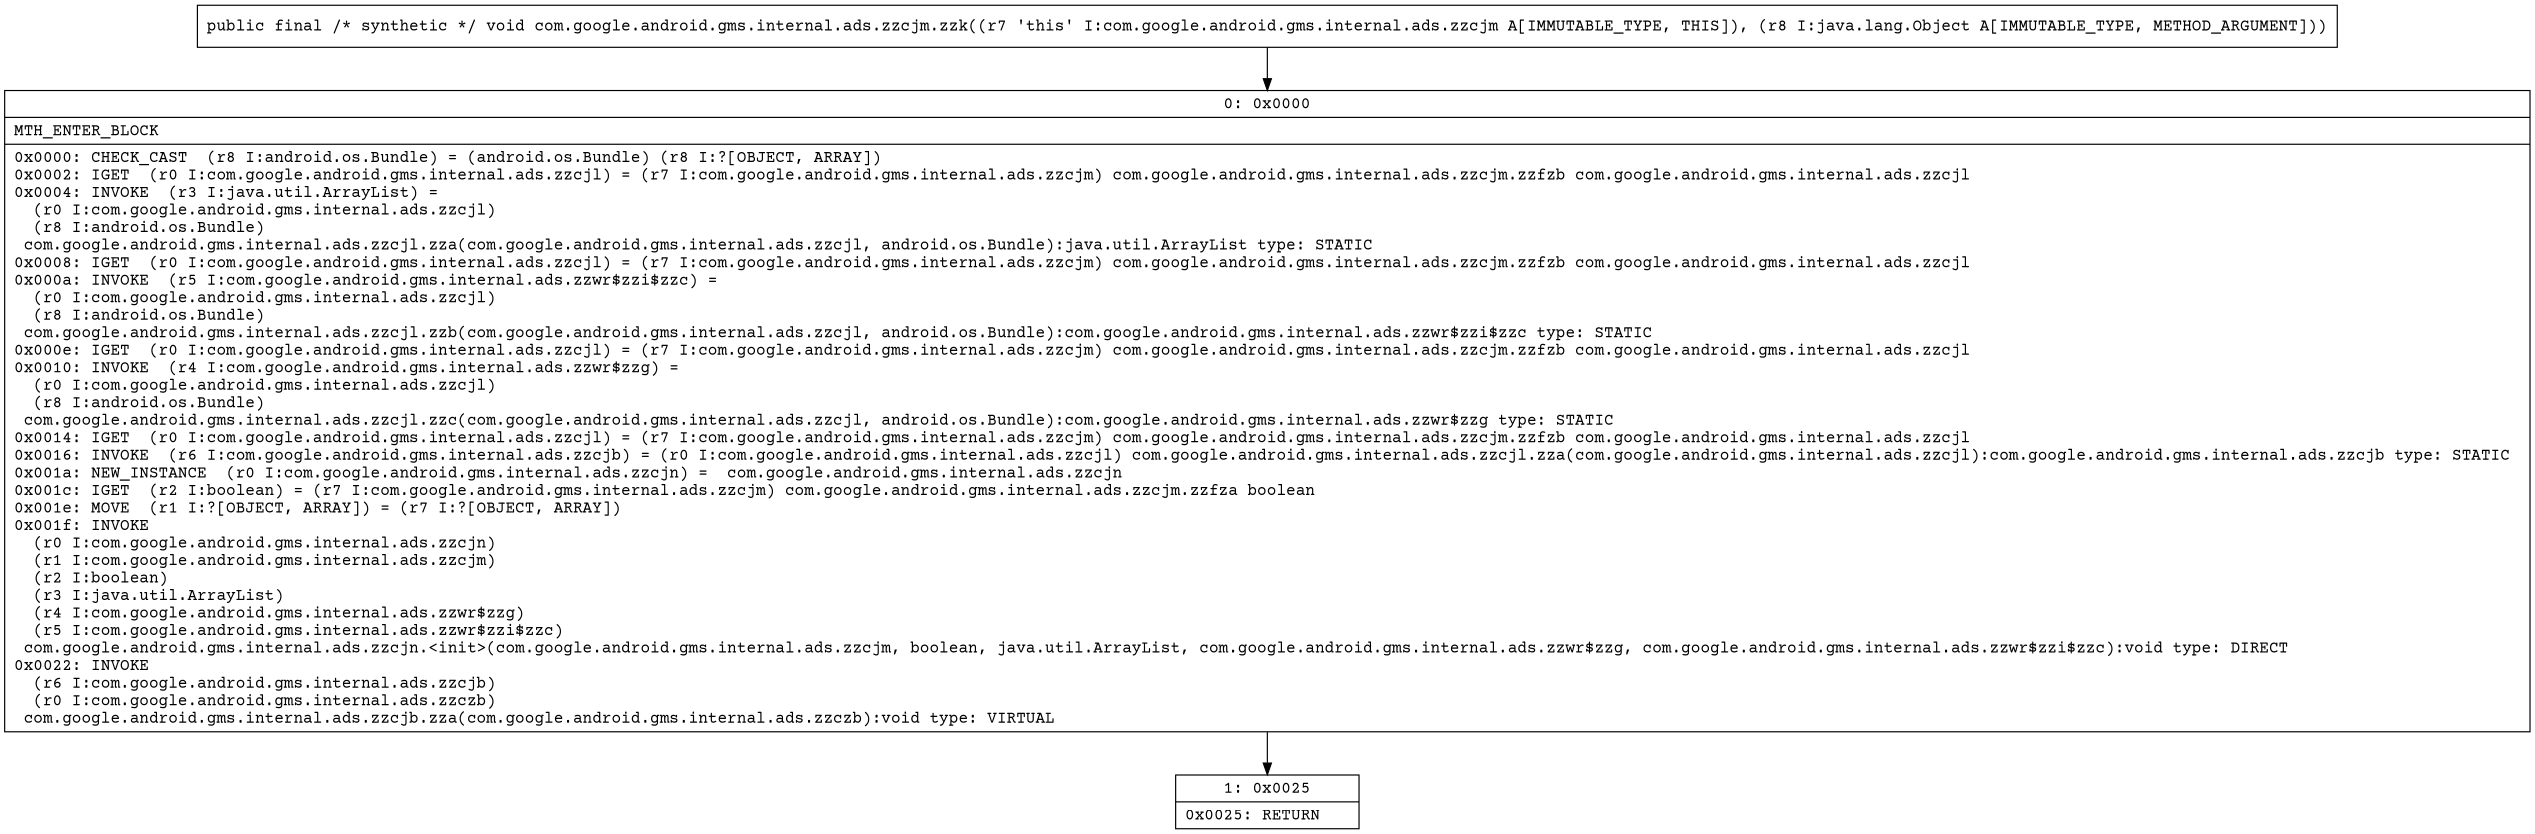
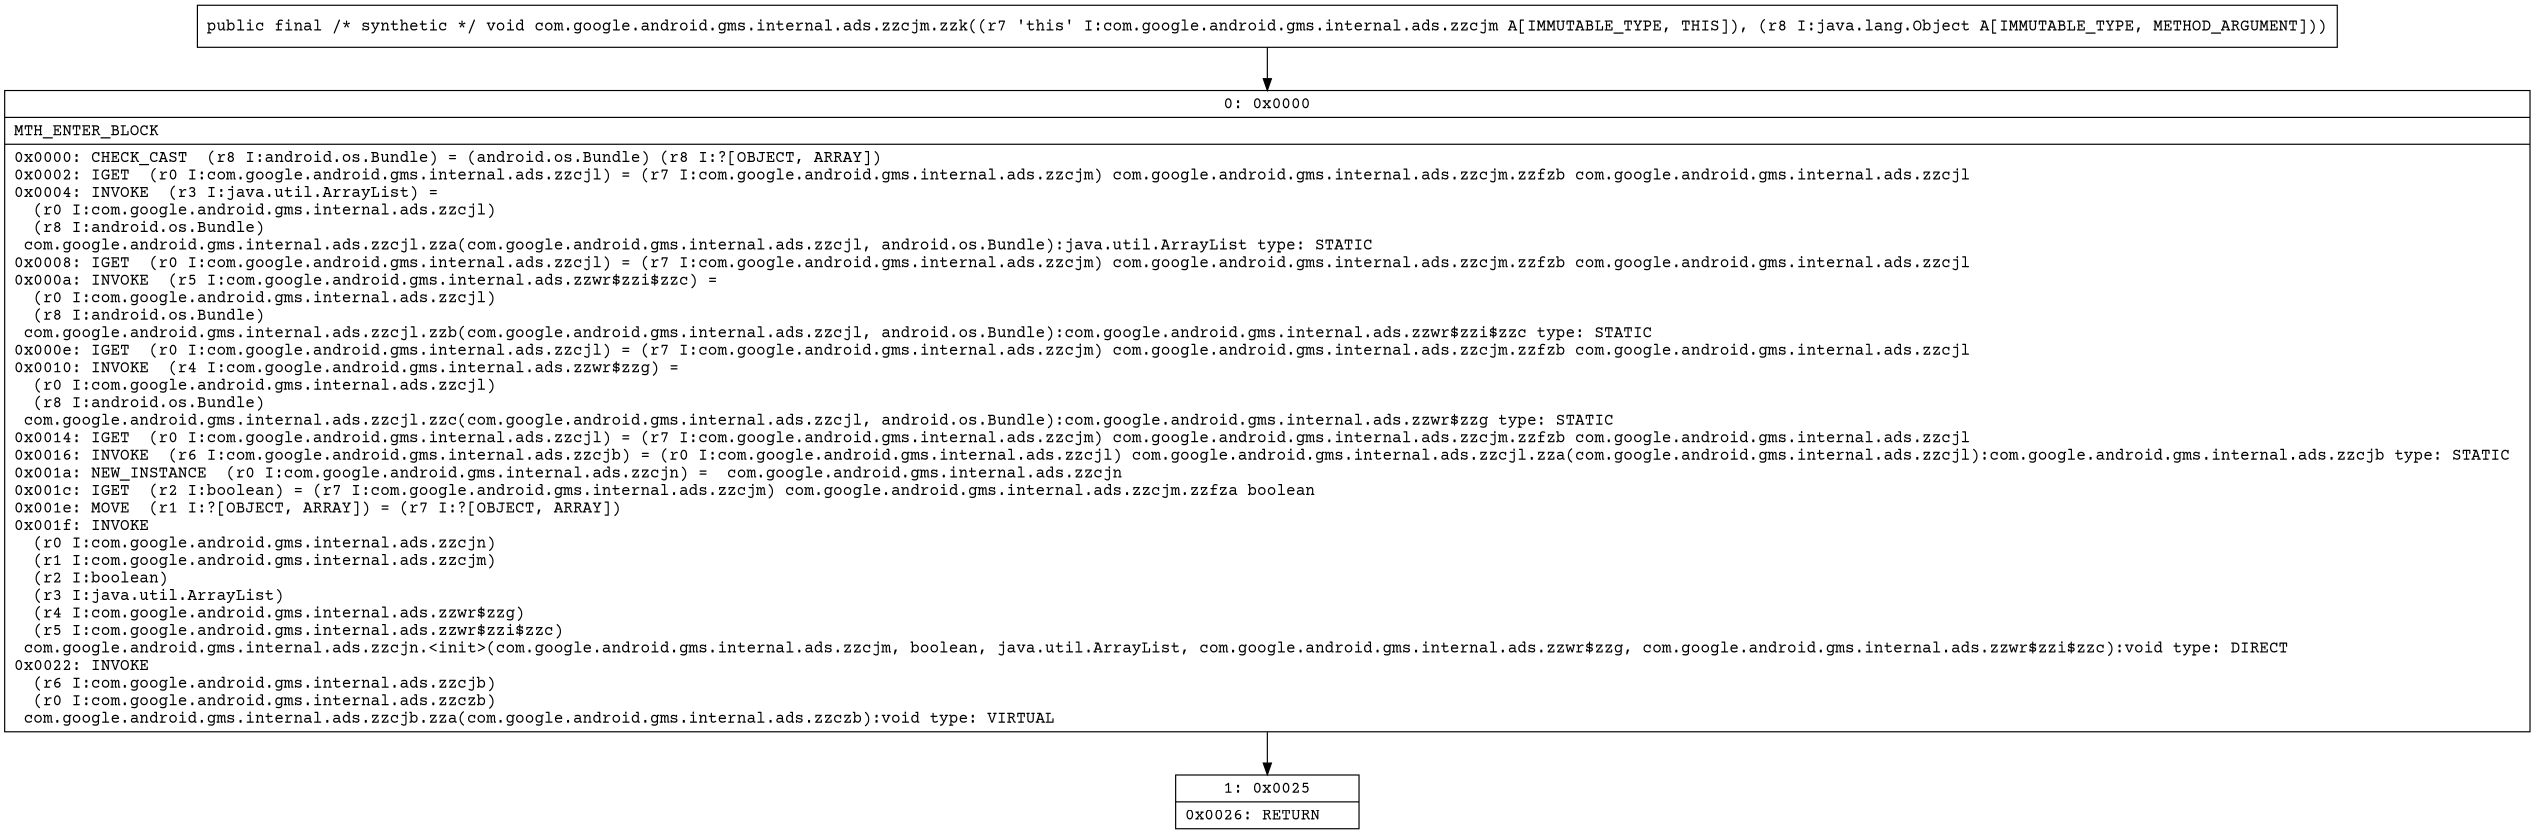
(1267, 815) -> (1267, 815)
